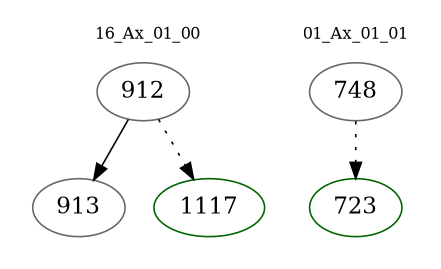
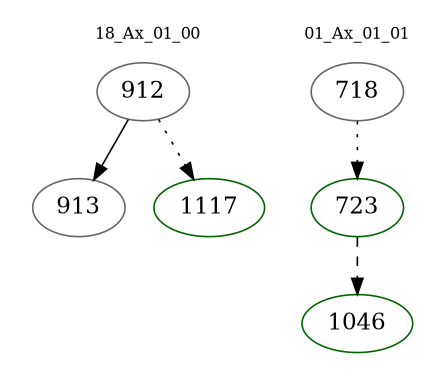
(148, 35) -> (148, 35)
(356, 92) -> (357, 92)
none -> (357, 324)
